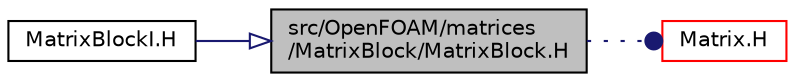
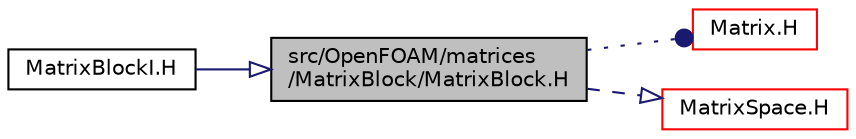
none -> (755, 109)
